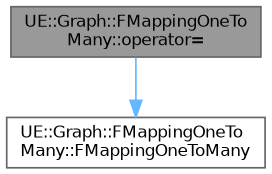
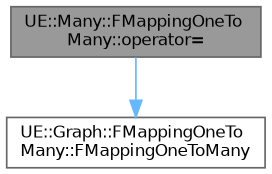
(136, 32) -> (136, 32)
